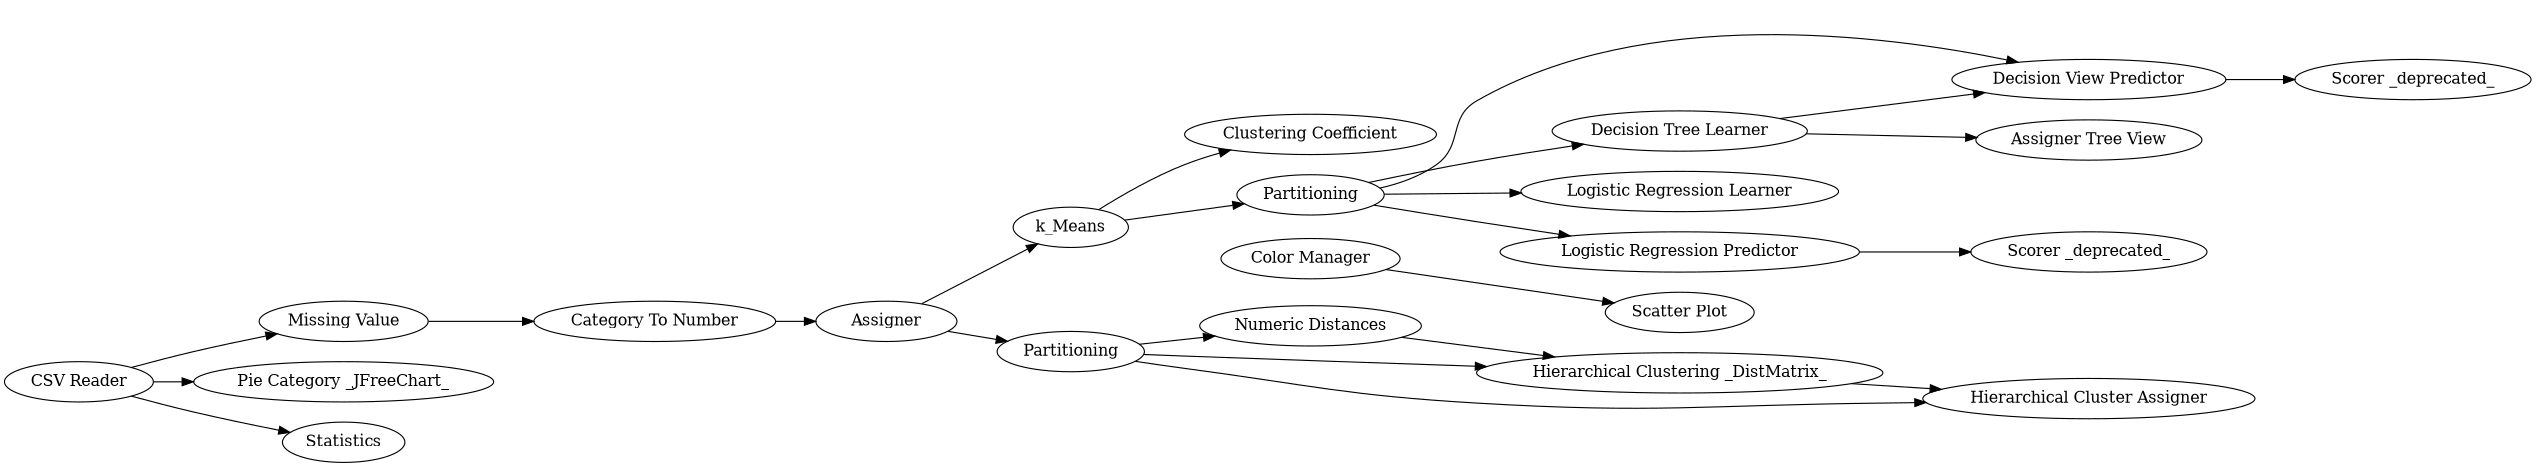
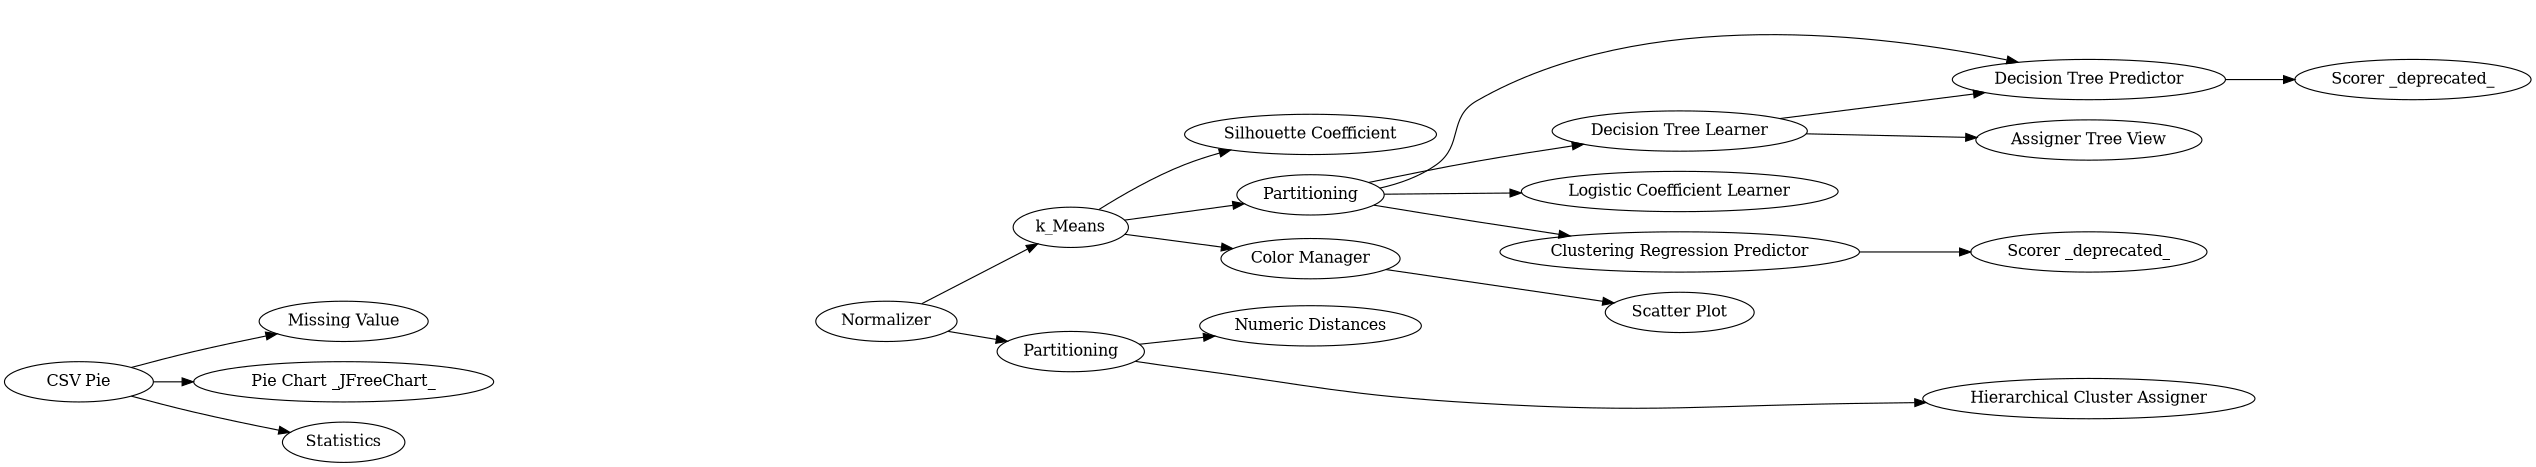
(2089, 80) -> (2089, 80)
(1311, 134) -> (1311, 134)
(1680, 192) -> (1680, 192)
none -> (1173, 241)
(1680, 252) -> (1680, 252)
(655, 321) -> none
(886, 321) -> (886, 321)
(1680, 373) -> none
(79, 382) -> (79, 382)
(344, 382) -> (344, 382)
